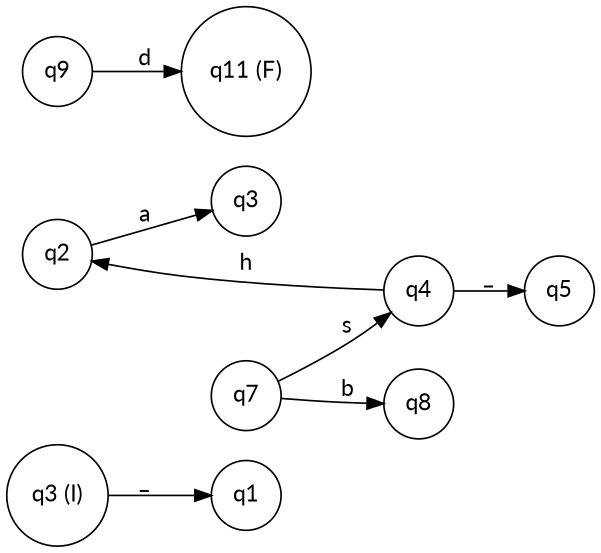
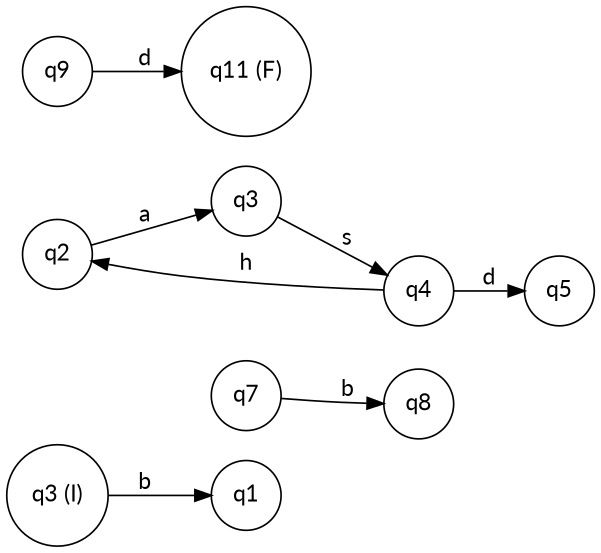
(489, 278) -> (489, 278)
(329, 354) -> (325, 242)
(145, 483) -> (145, 483)
